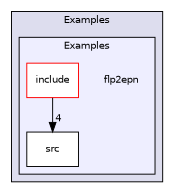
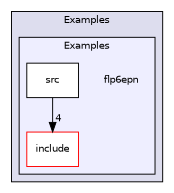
(122, 80) -> (122, 80)
(53, 110) -> (53, 110)
